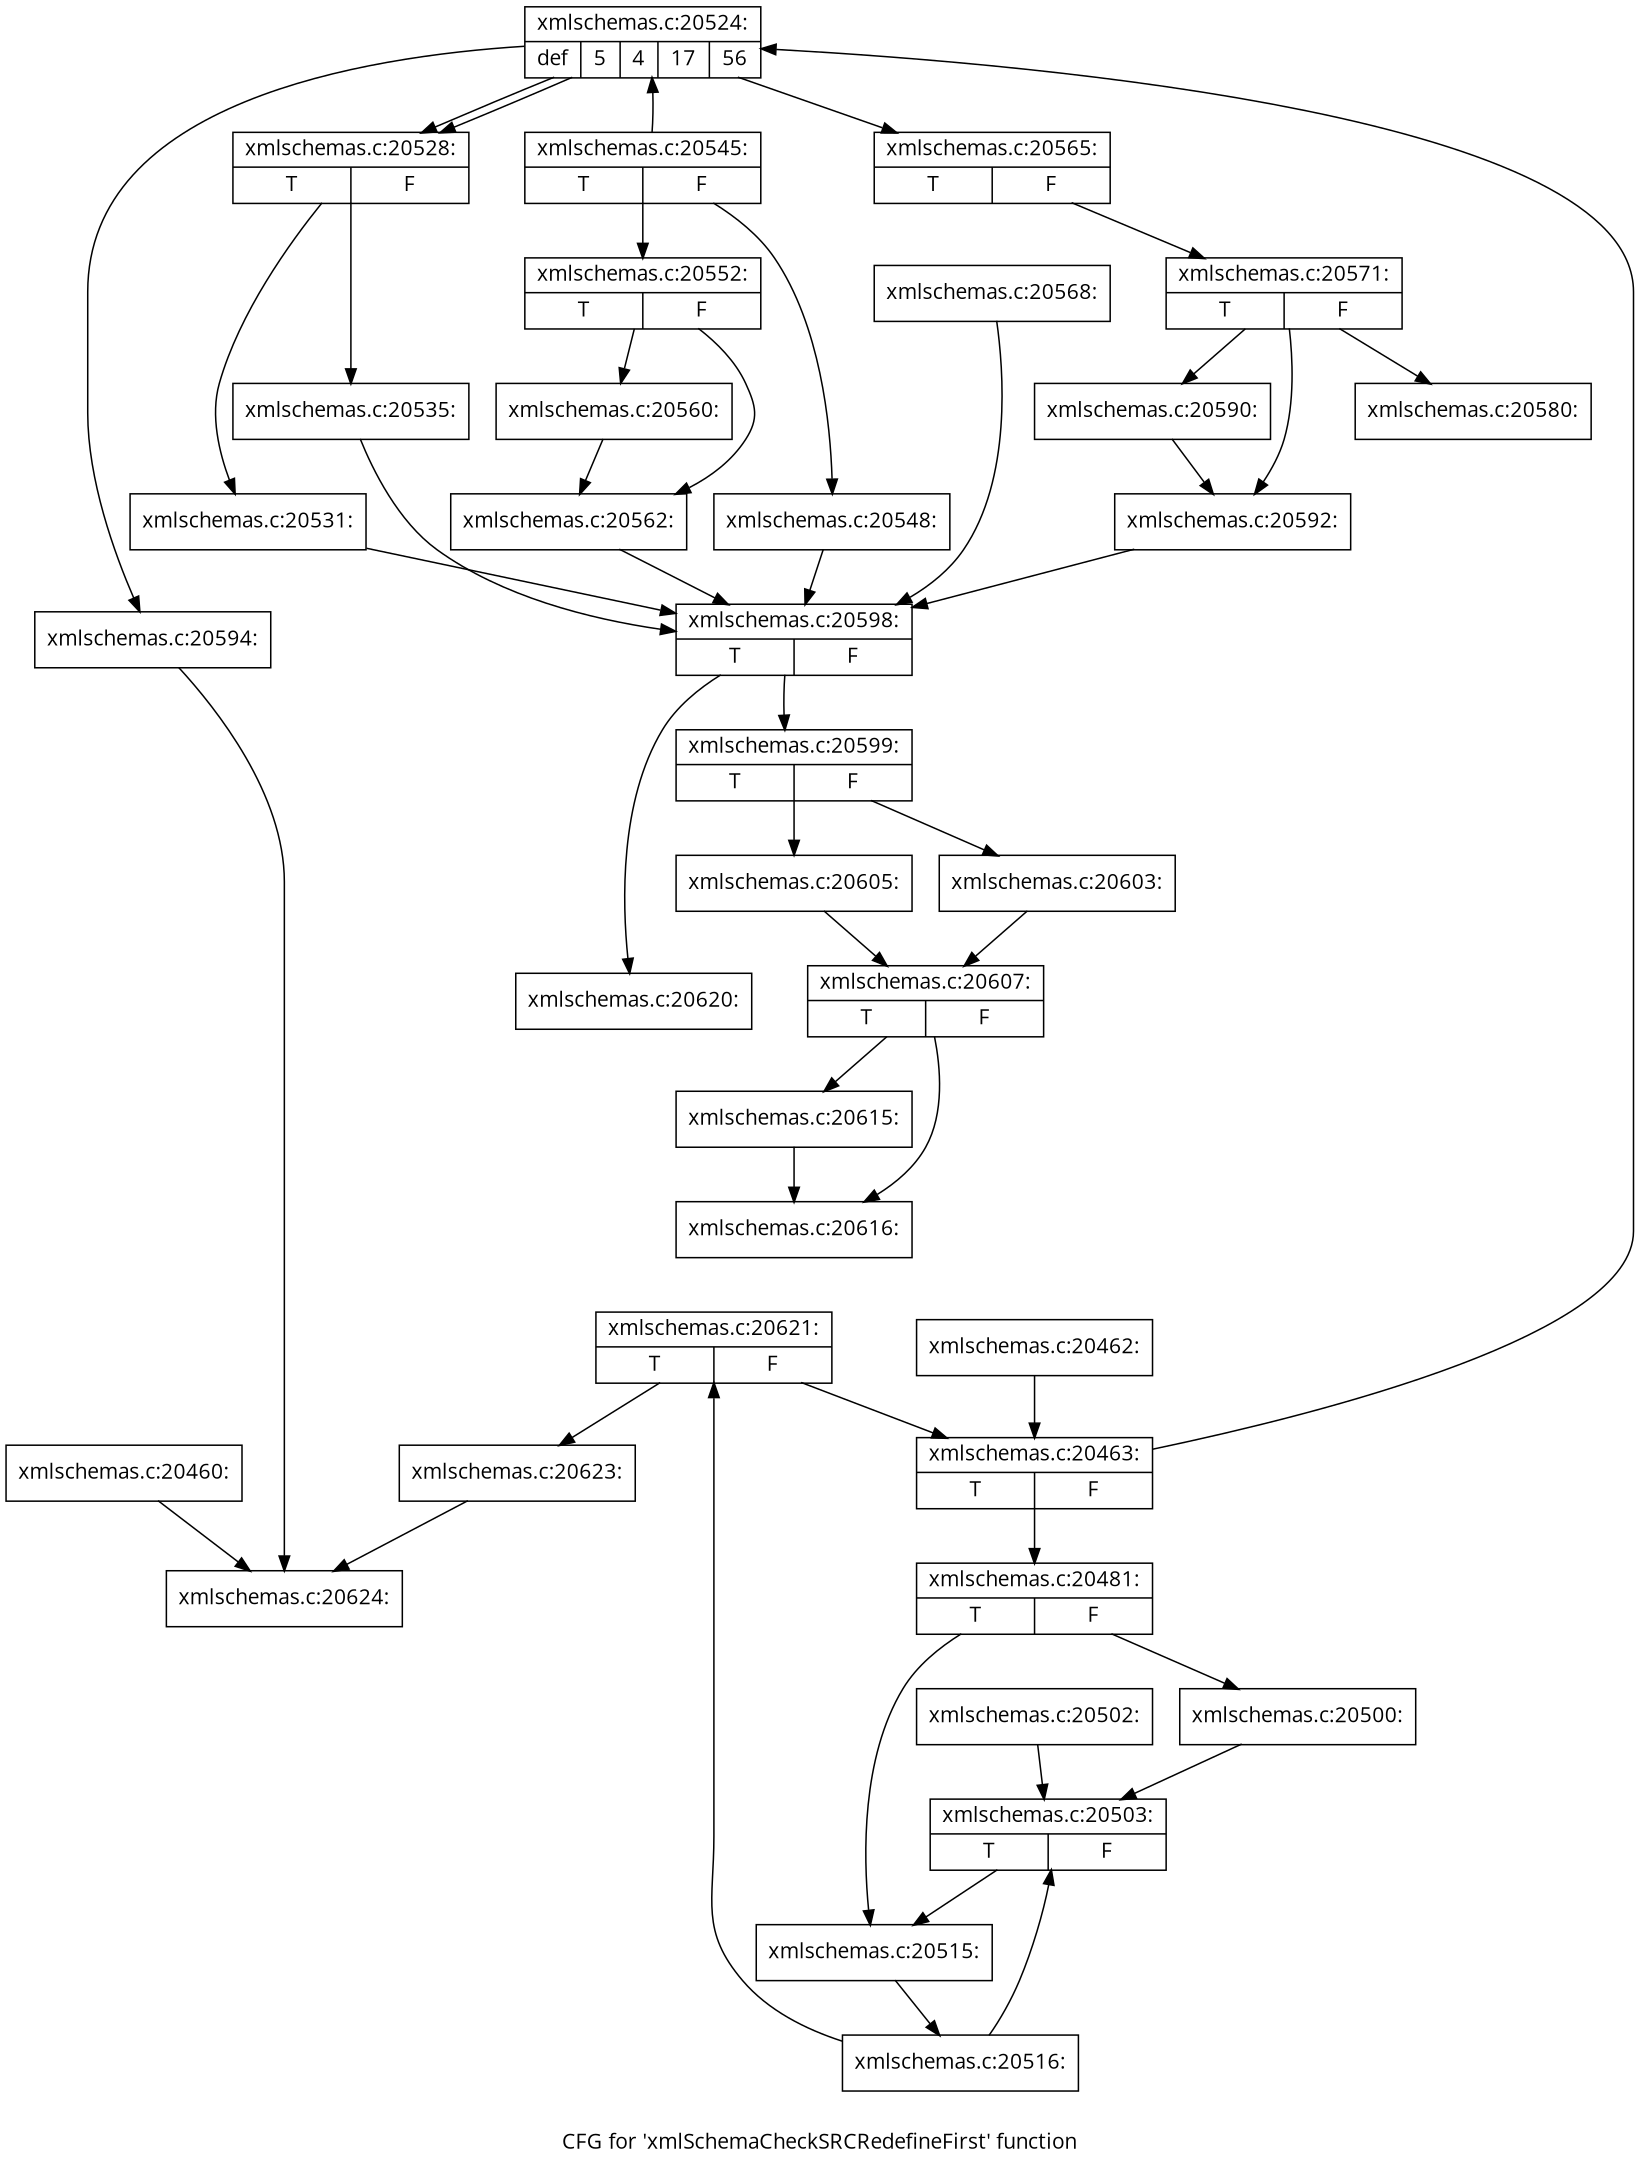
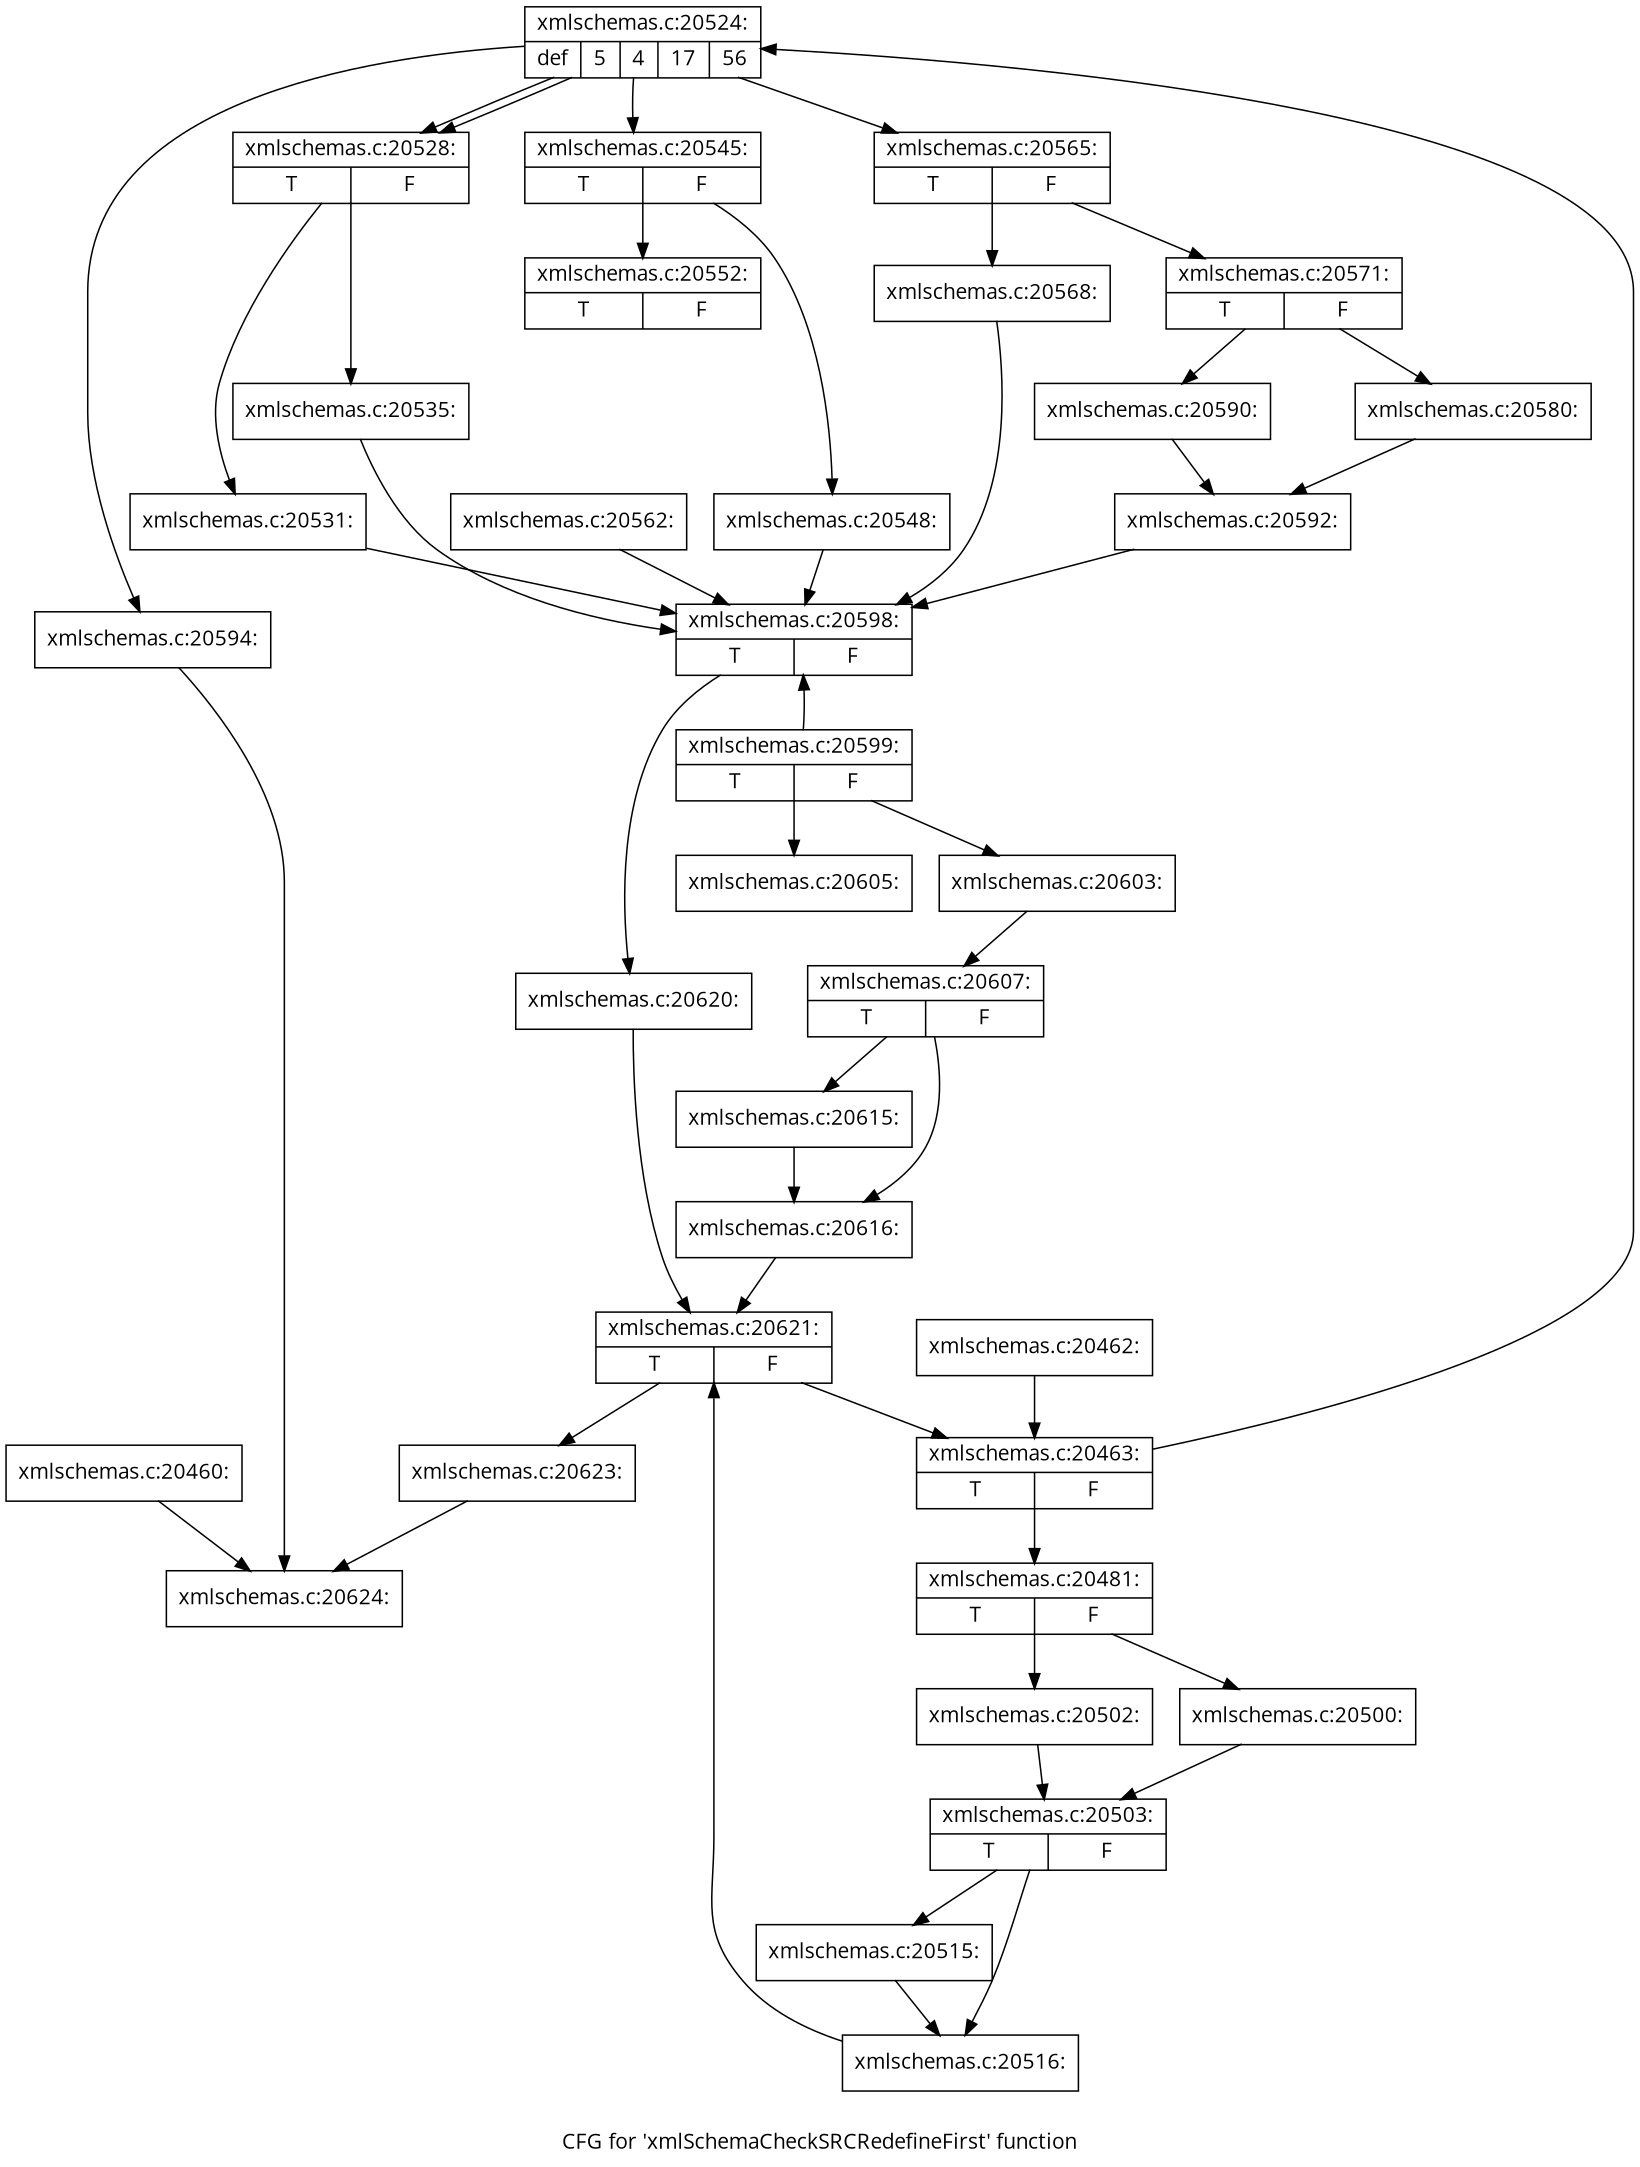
(653, 113) -> (633, 97)
none -> (992, 227)
(1290, 408) -> (1360, 463)
(614, 411) -> none
(755, 412) -> none
(784, 695) -> (804, 710)
(850, 933) -> none
none -> (642, 1168)
none -> (761, 1279)
(877, 1757) -> (1035, 1654)
(1026, 1963) -> (1005, 1947)
